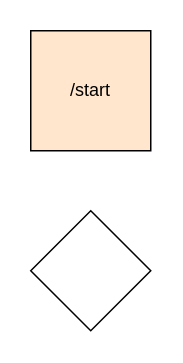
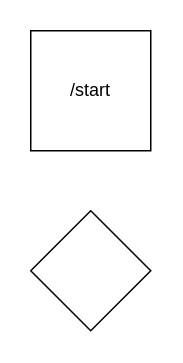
(91, 91) -> (91, 91)
